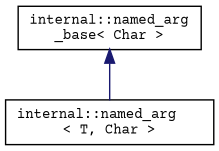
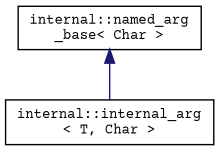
(110, 122) -> (110, 122)
